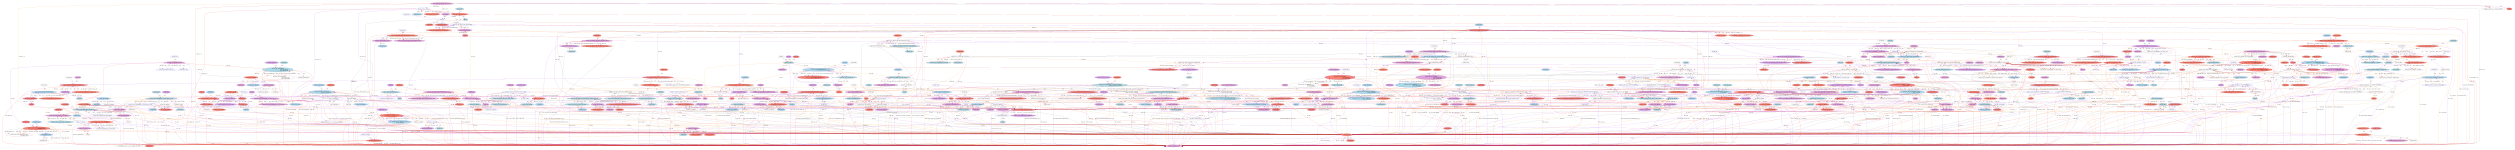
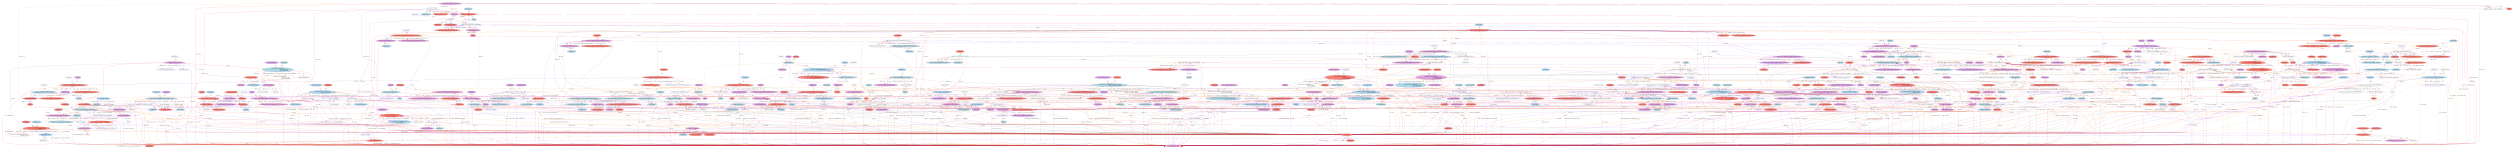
(70, 119) -> (74, 119)
